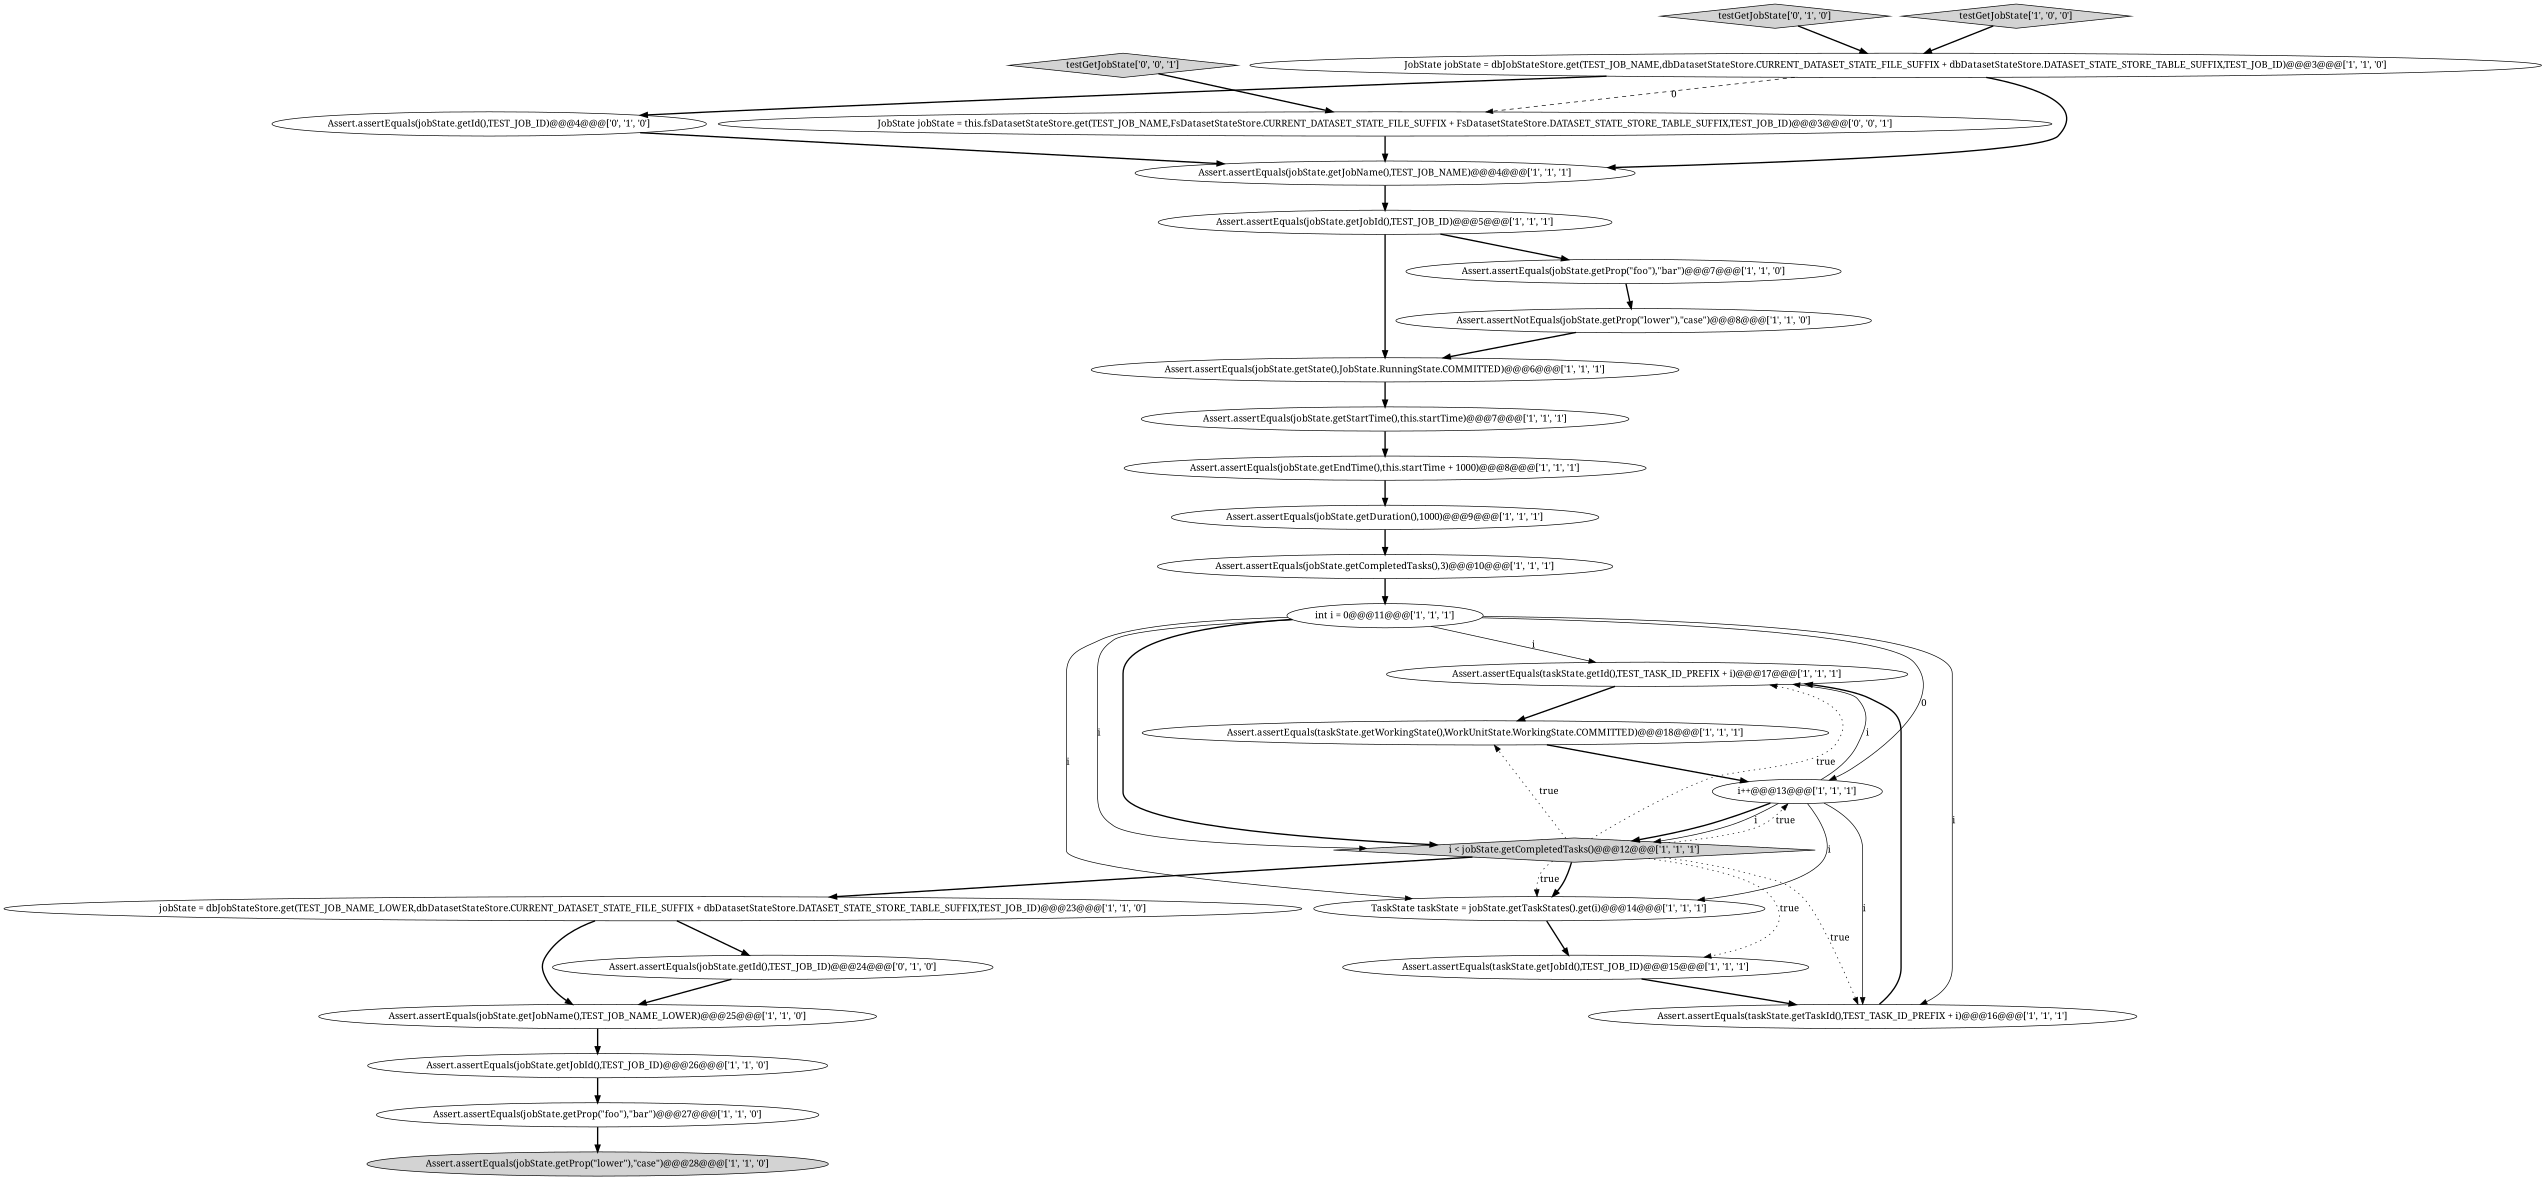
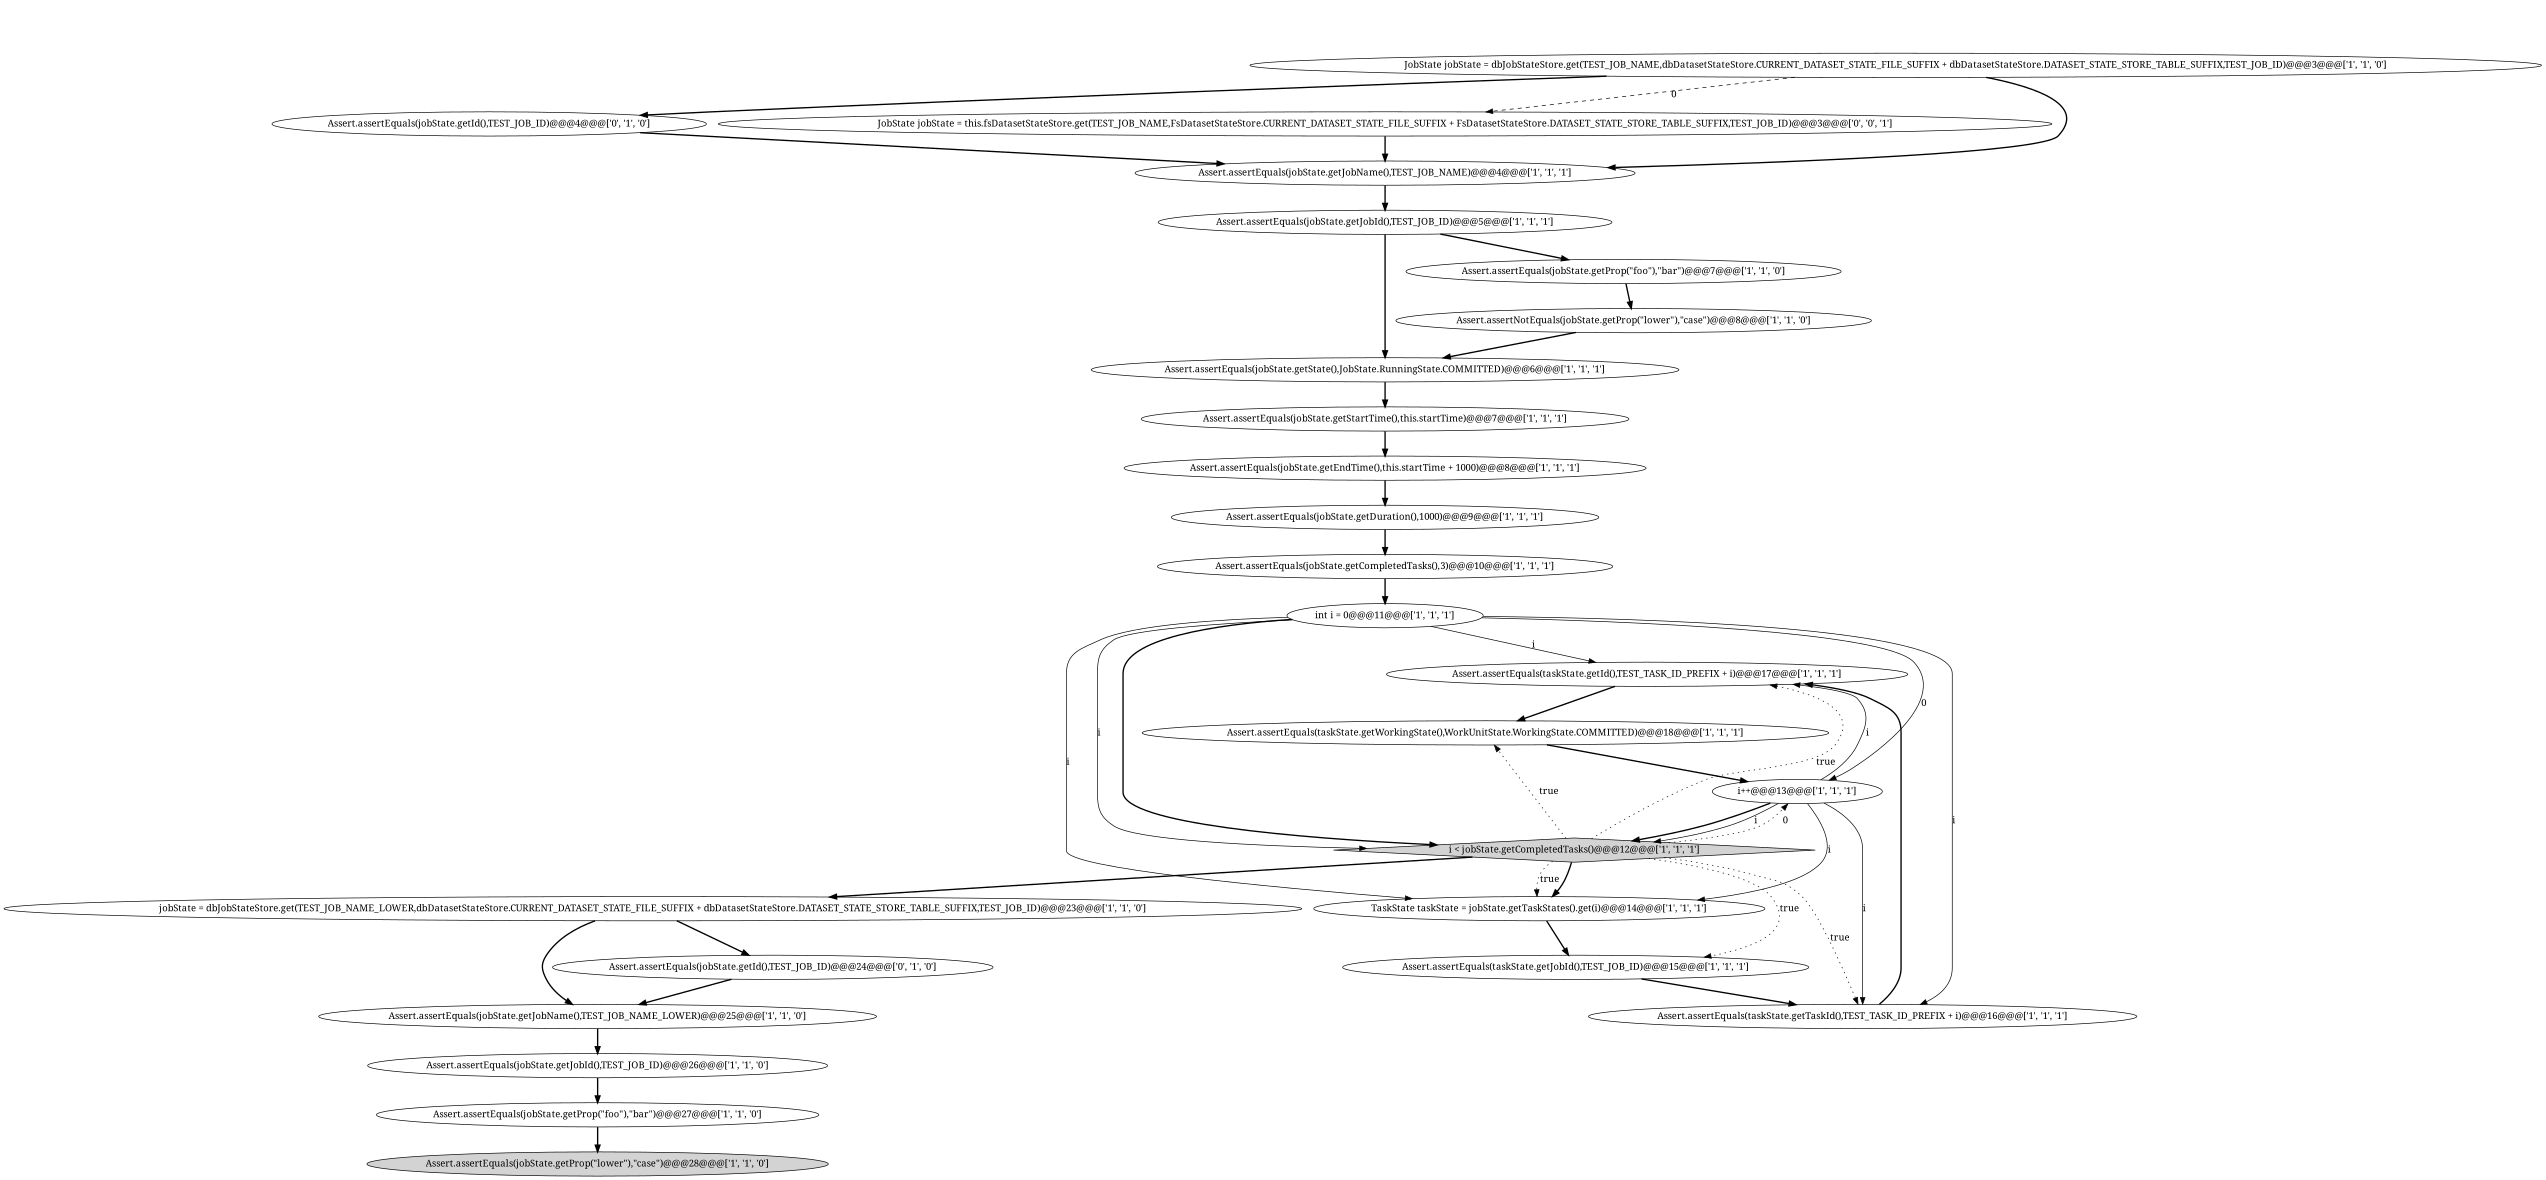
(1775, 16) -> none
(2016, 16) -> none
(1123, 65) -> none
(1786, 821) -> (1786, 821)
